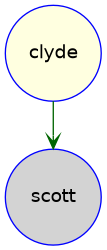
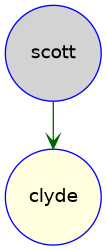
(53, 118) -> (53, 118)
